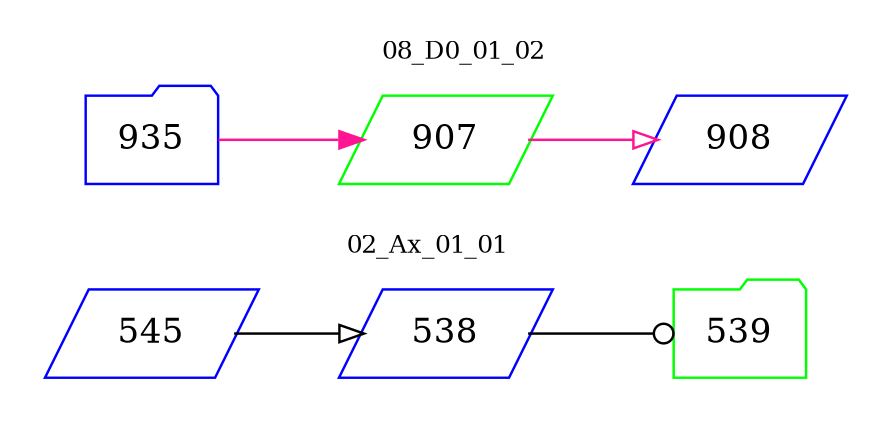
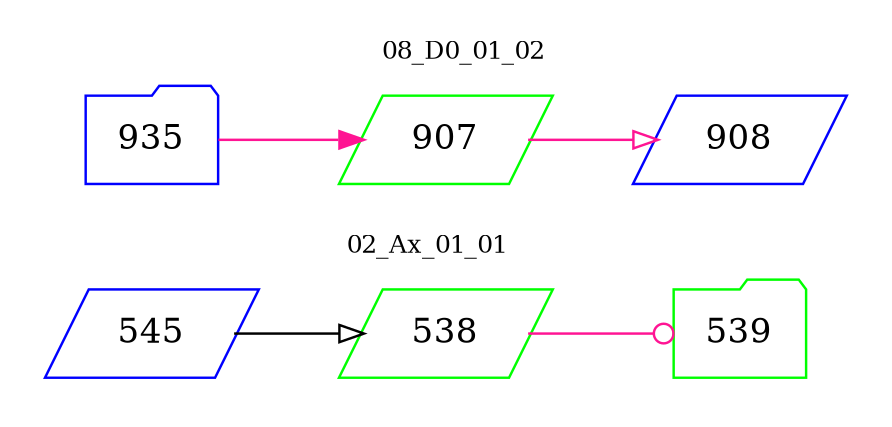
(446, 334) -> (446, 334)
(591, 334) -> (591, 334)
